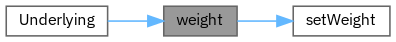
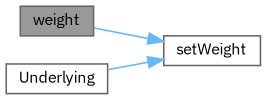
(128, 21) -> (128, 66)
